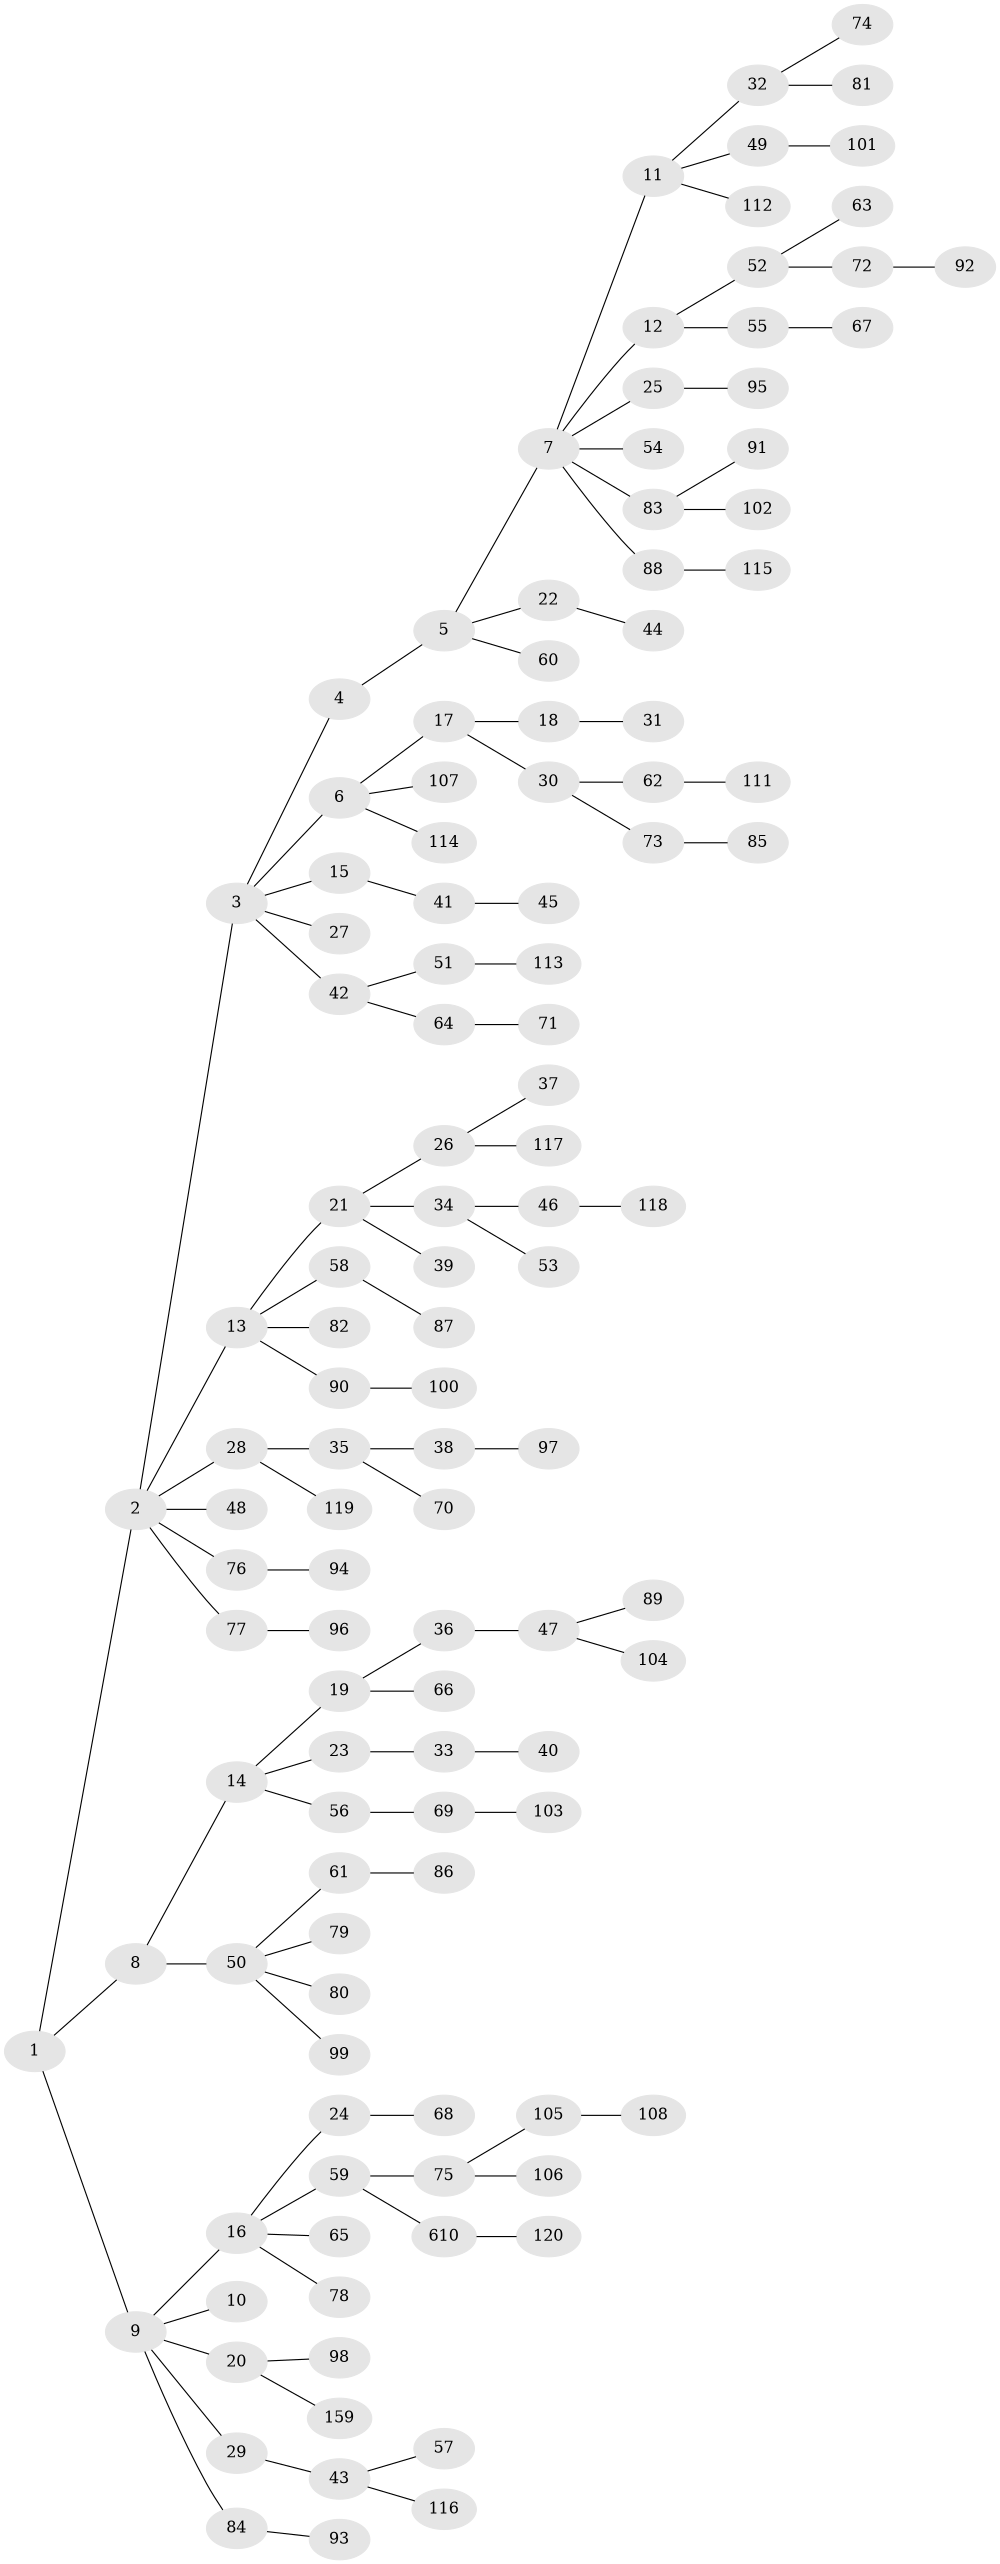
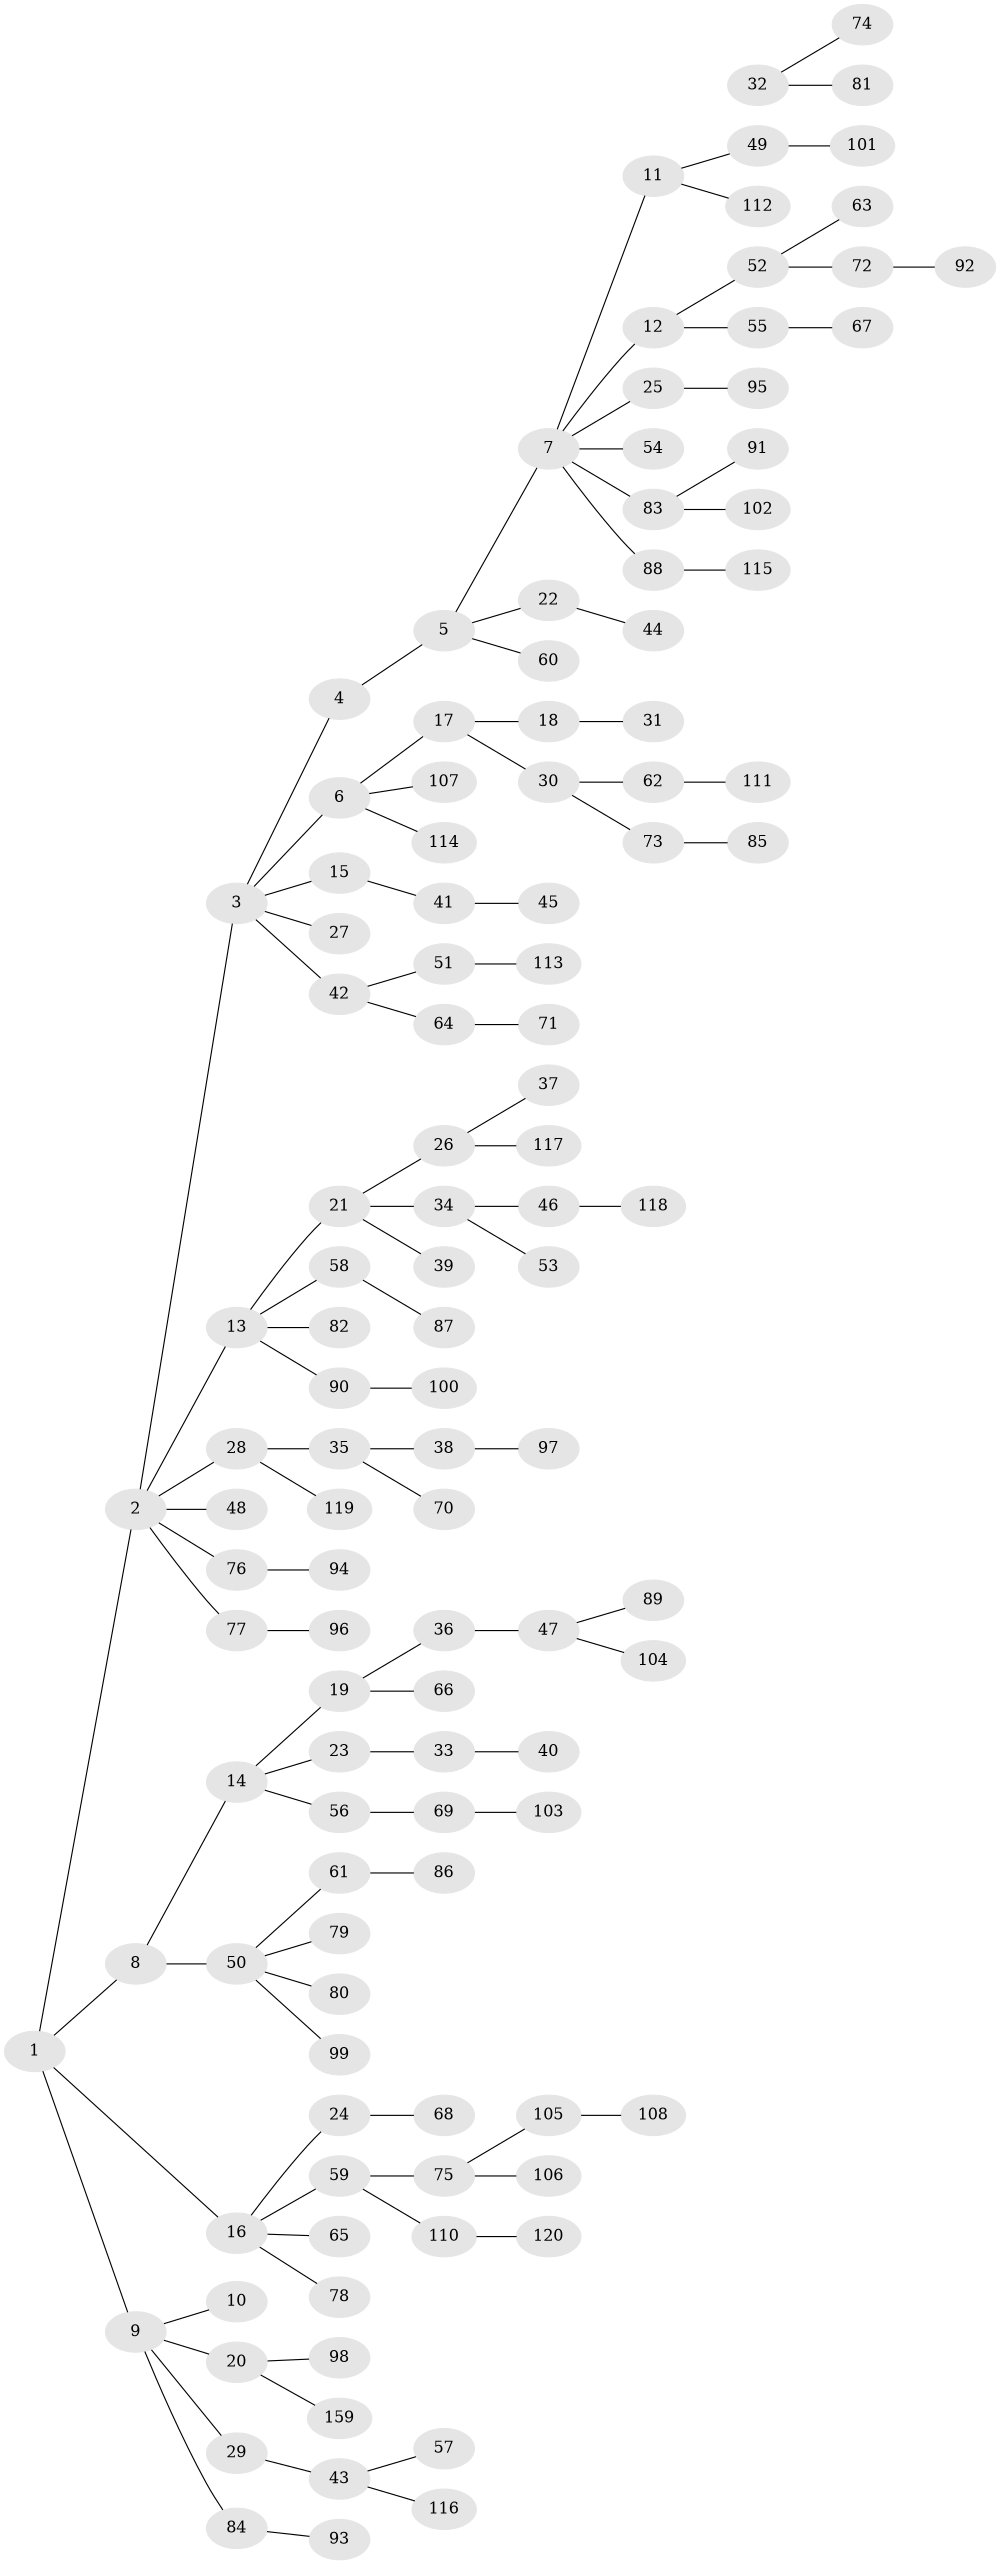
(706, 131) -> none
(444, 2237) -> (444, 2237)
(186, 2282) -> (136, 2142)
